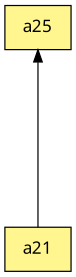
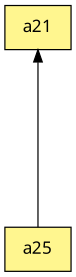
(38, 145) -> (38, 145)
